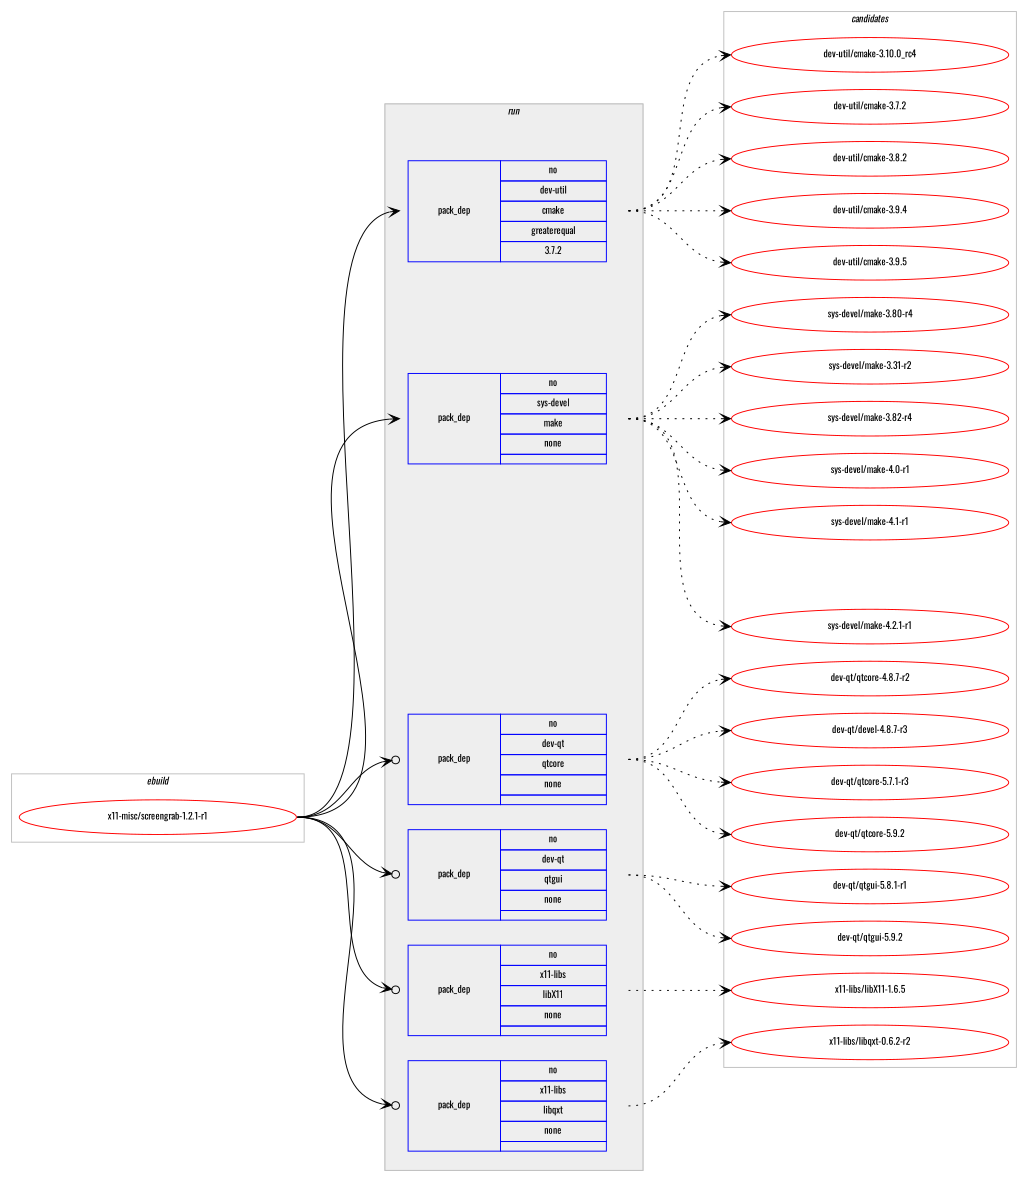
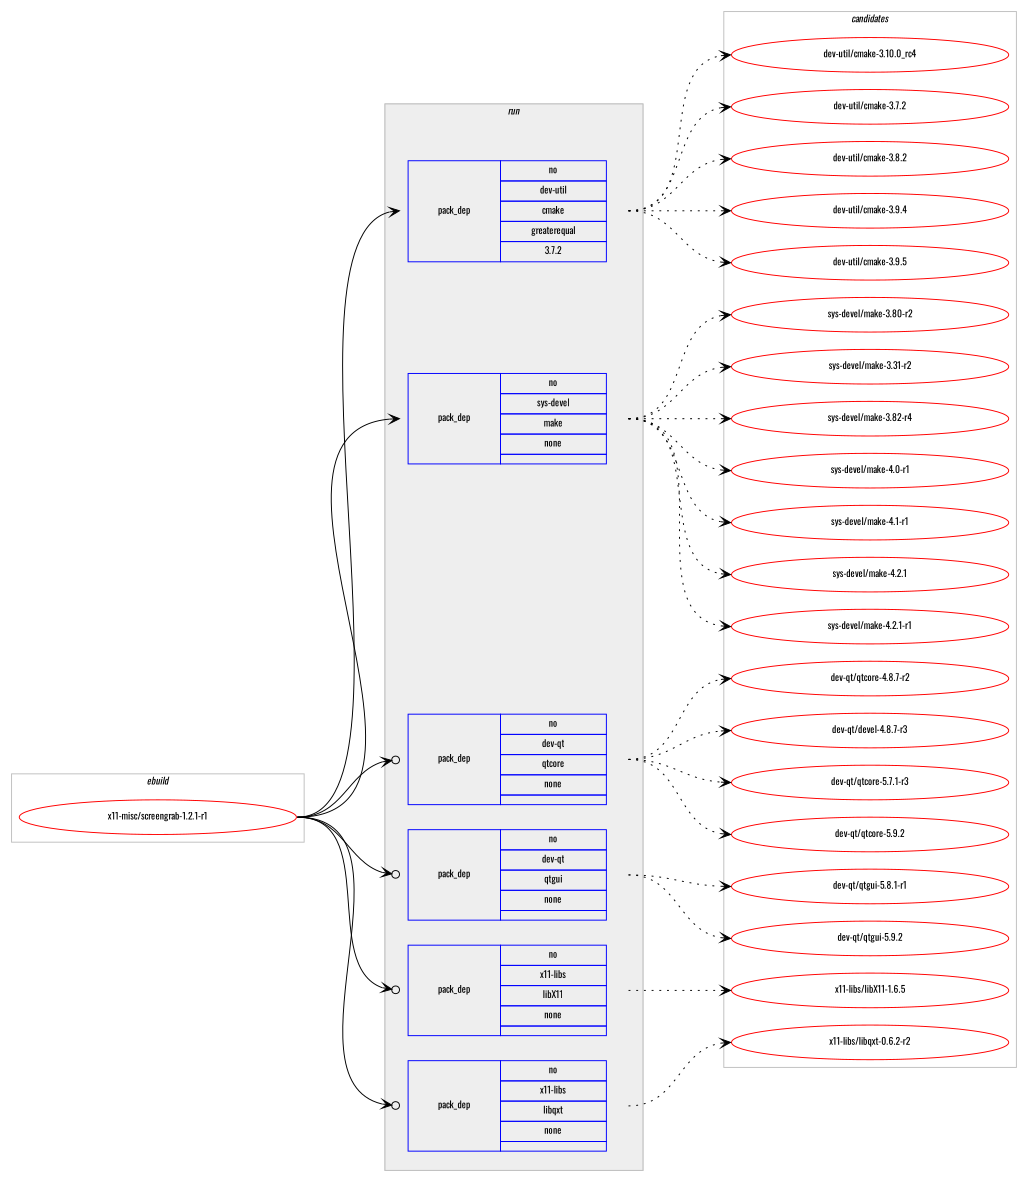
(870, 315) -> (870, 315)
none -> (870, 575)
